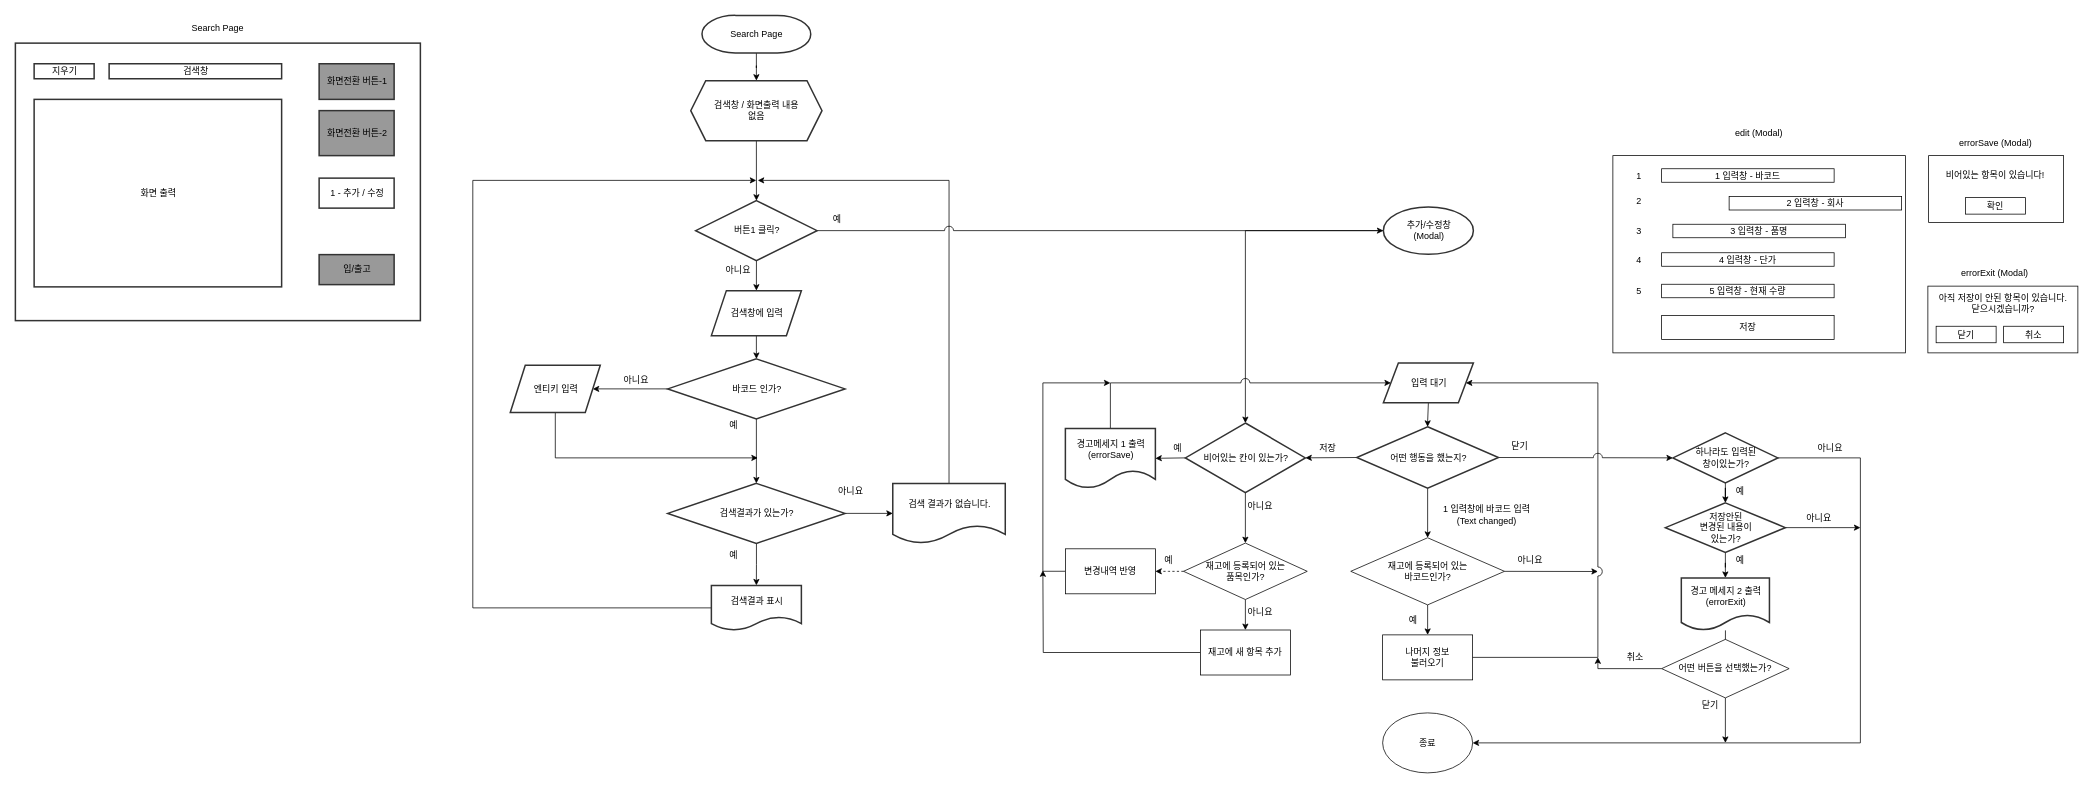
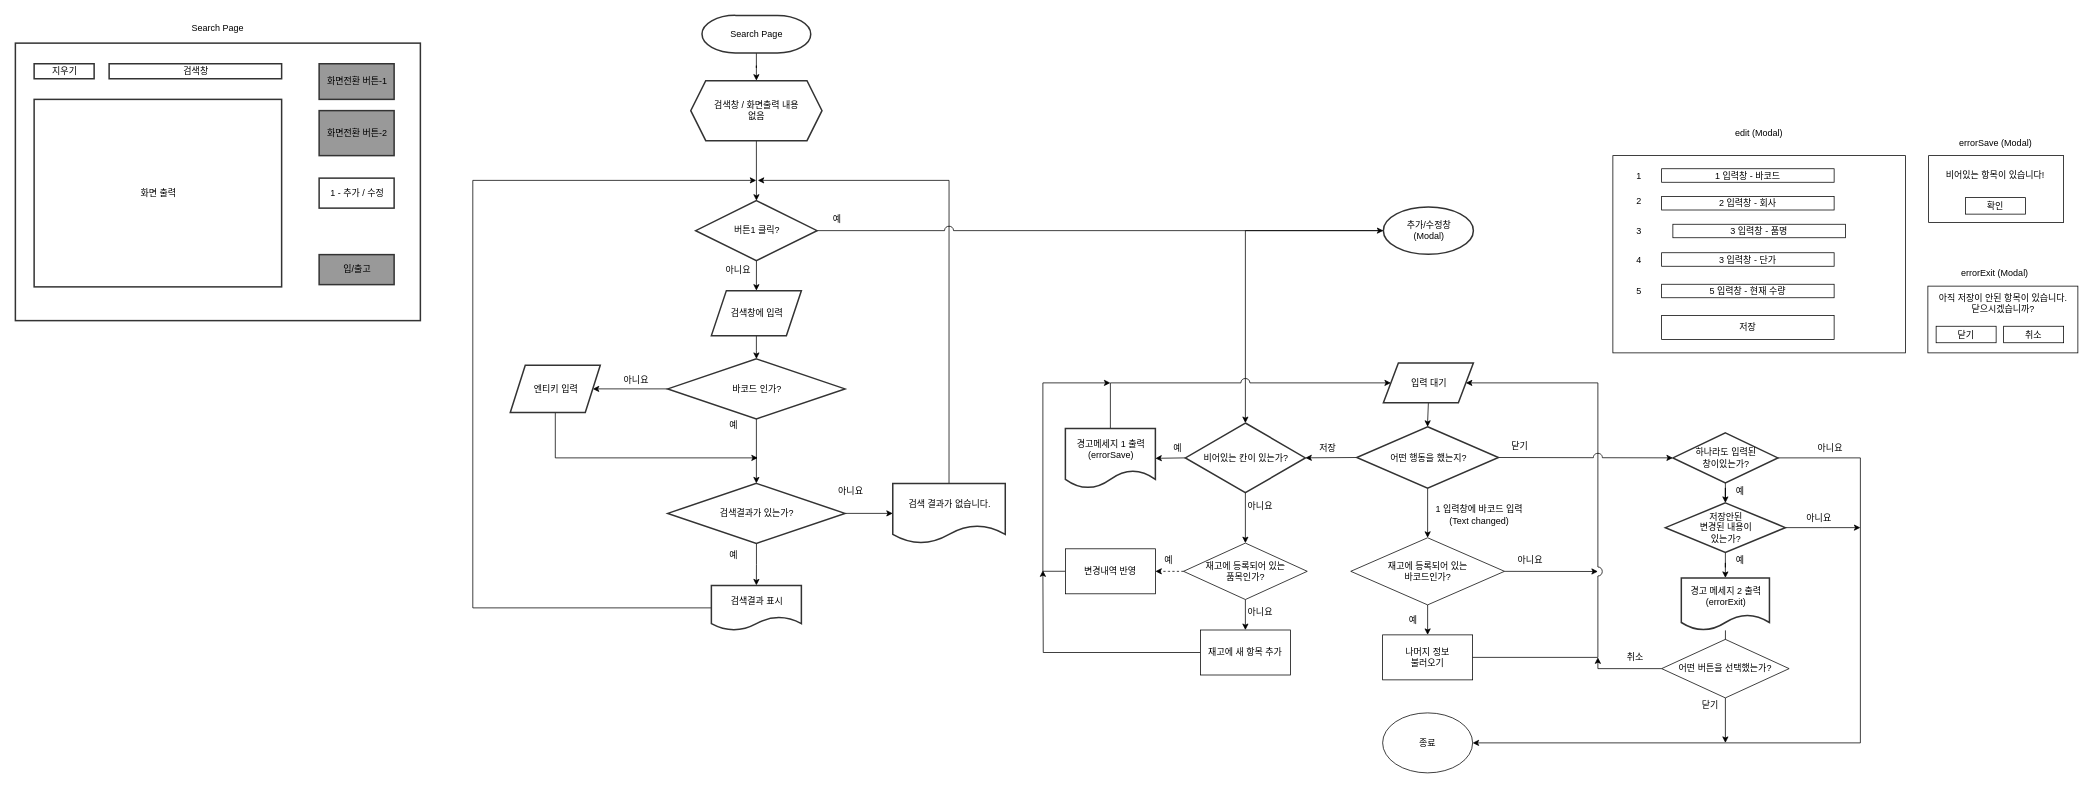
(1815, 203) -> (1748, 203)
(1748, 260) -> (1748, 260)
(1487, 515) -> (1479, 515)
